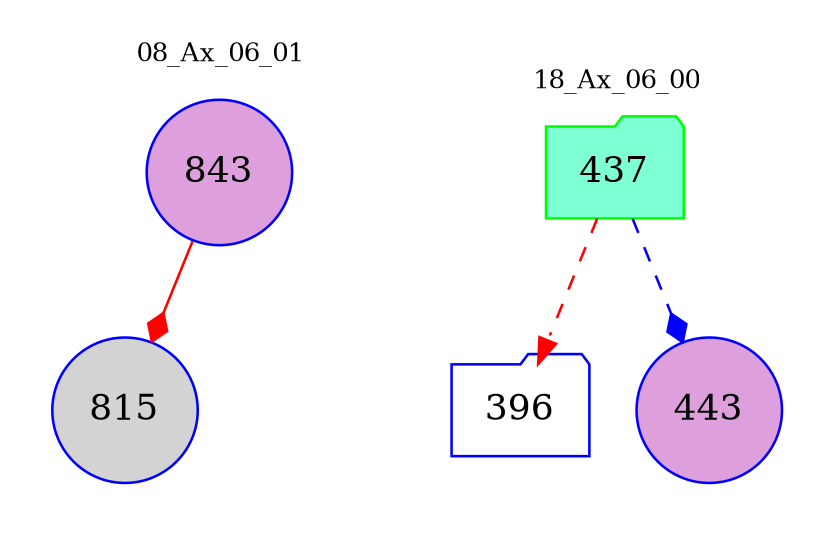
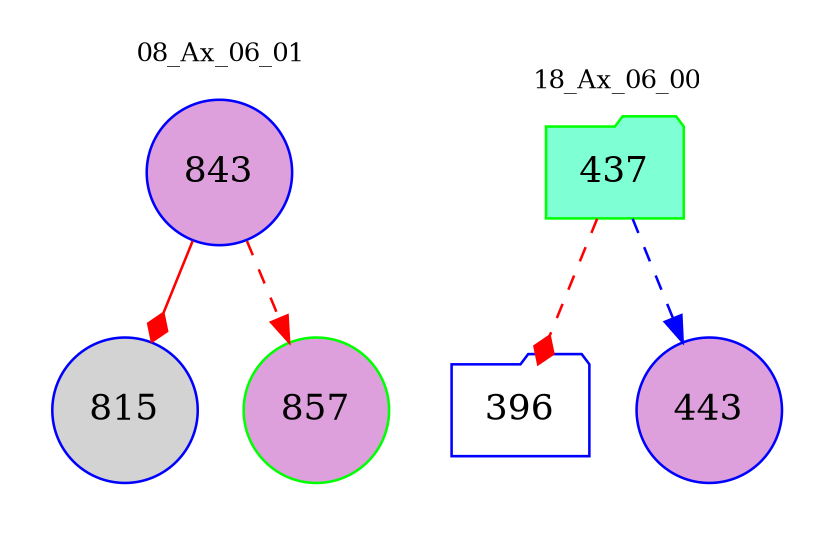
(653, 268) -> (653, 268)
(573, 277) -> (573, 277)
none -> (316, 410)
